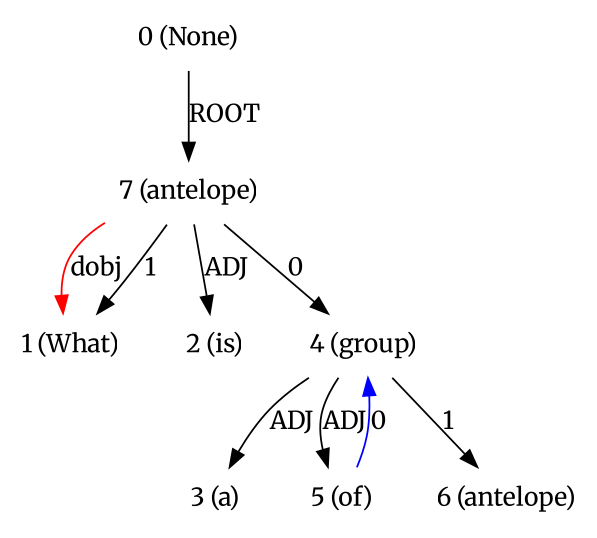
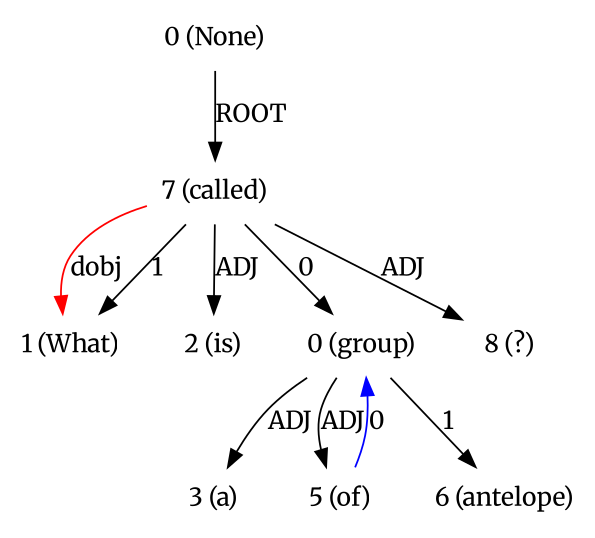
(189, 192) -> (215, 192)
(363, 346) -> (362, 346)
none -> (510, 346)
